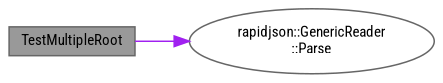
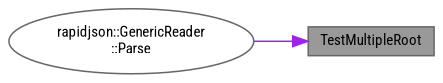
(155, 41) -> (273, 41)
